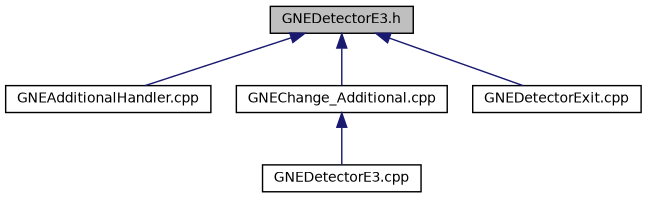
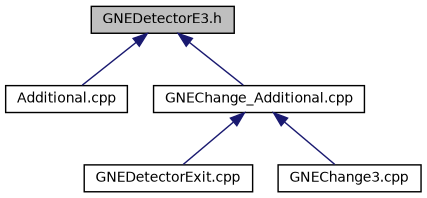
(456, 62) -> (208, 143)
(108, 99) -> (67, 99)
(342, 178) -> (350, 178)
